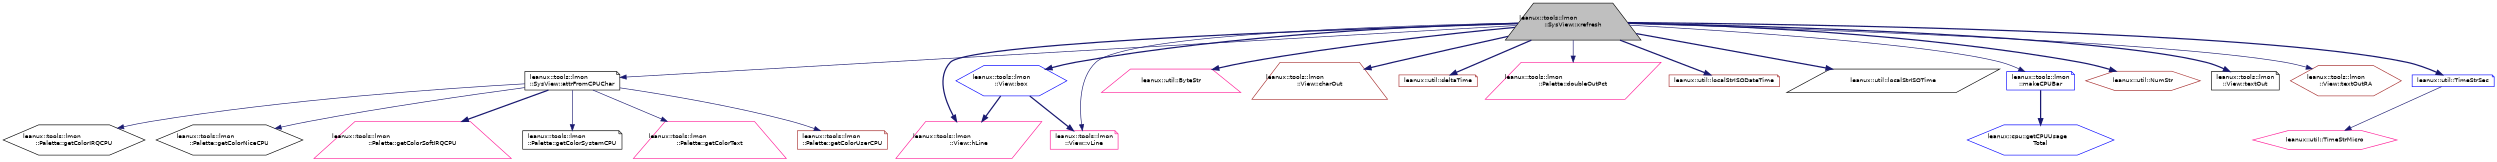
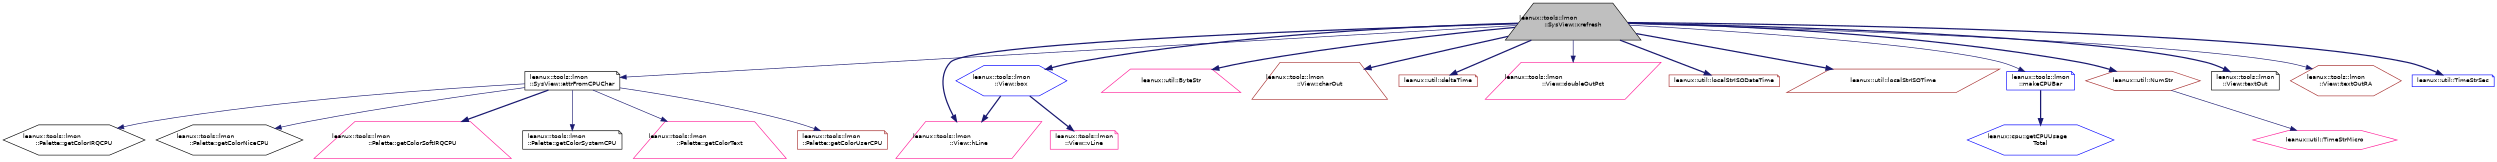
(1272, 33) -> none
(1573, 81) -> (1573, 81)
(1893, 81) -> (1893, 81)
(2396, 107) -> (2231, 109)
